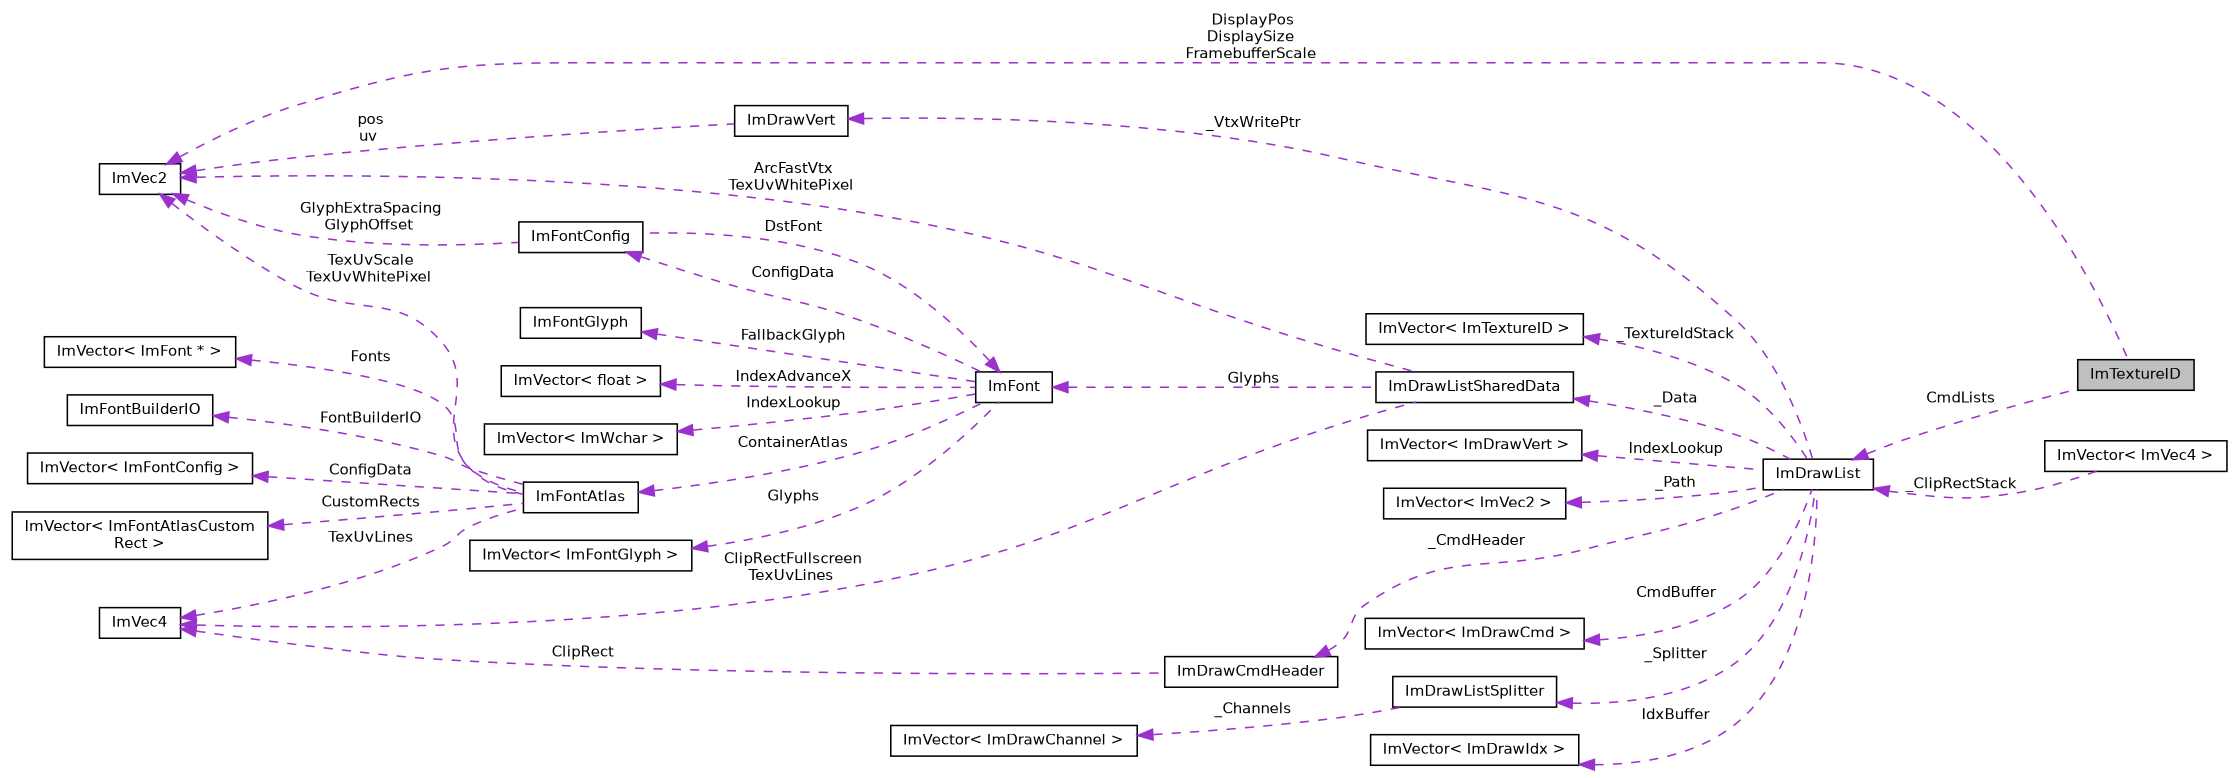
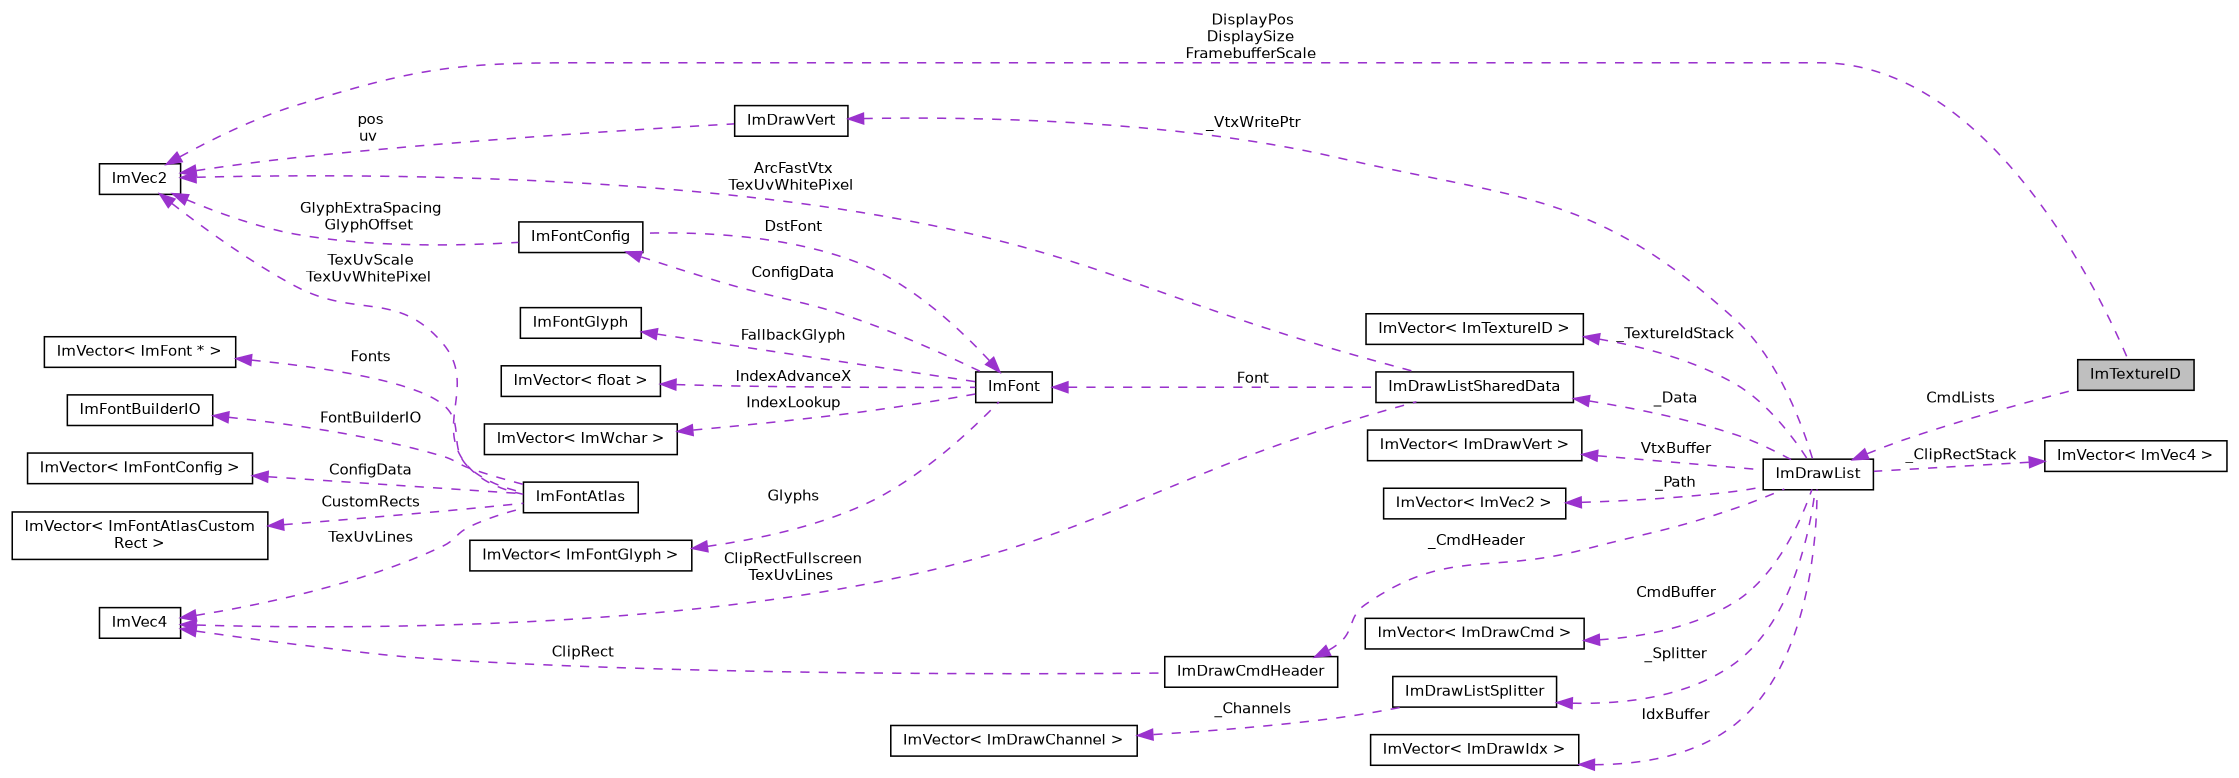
(1251, 379) -> (1251, 379)
(1674, 449) -> (1674, 449)
(824, 462) -> none
(1995, 496) -> (1951, 467)
